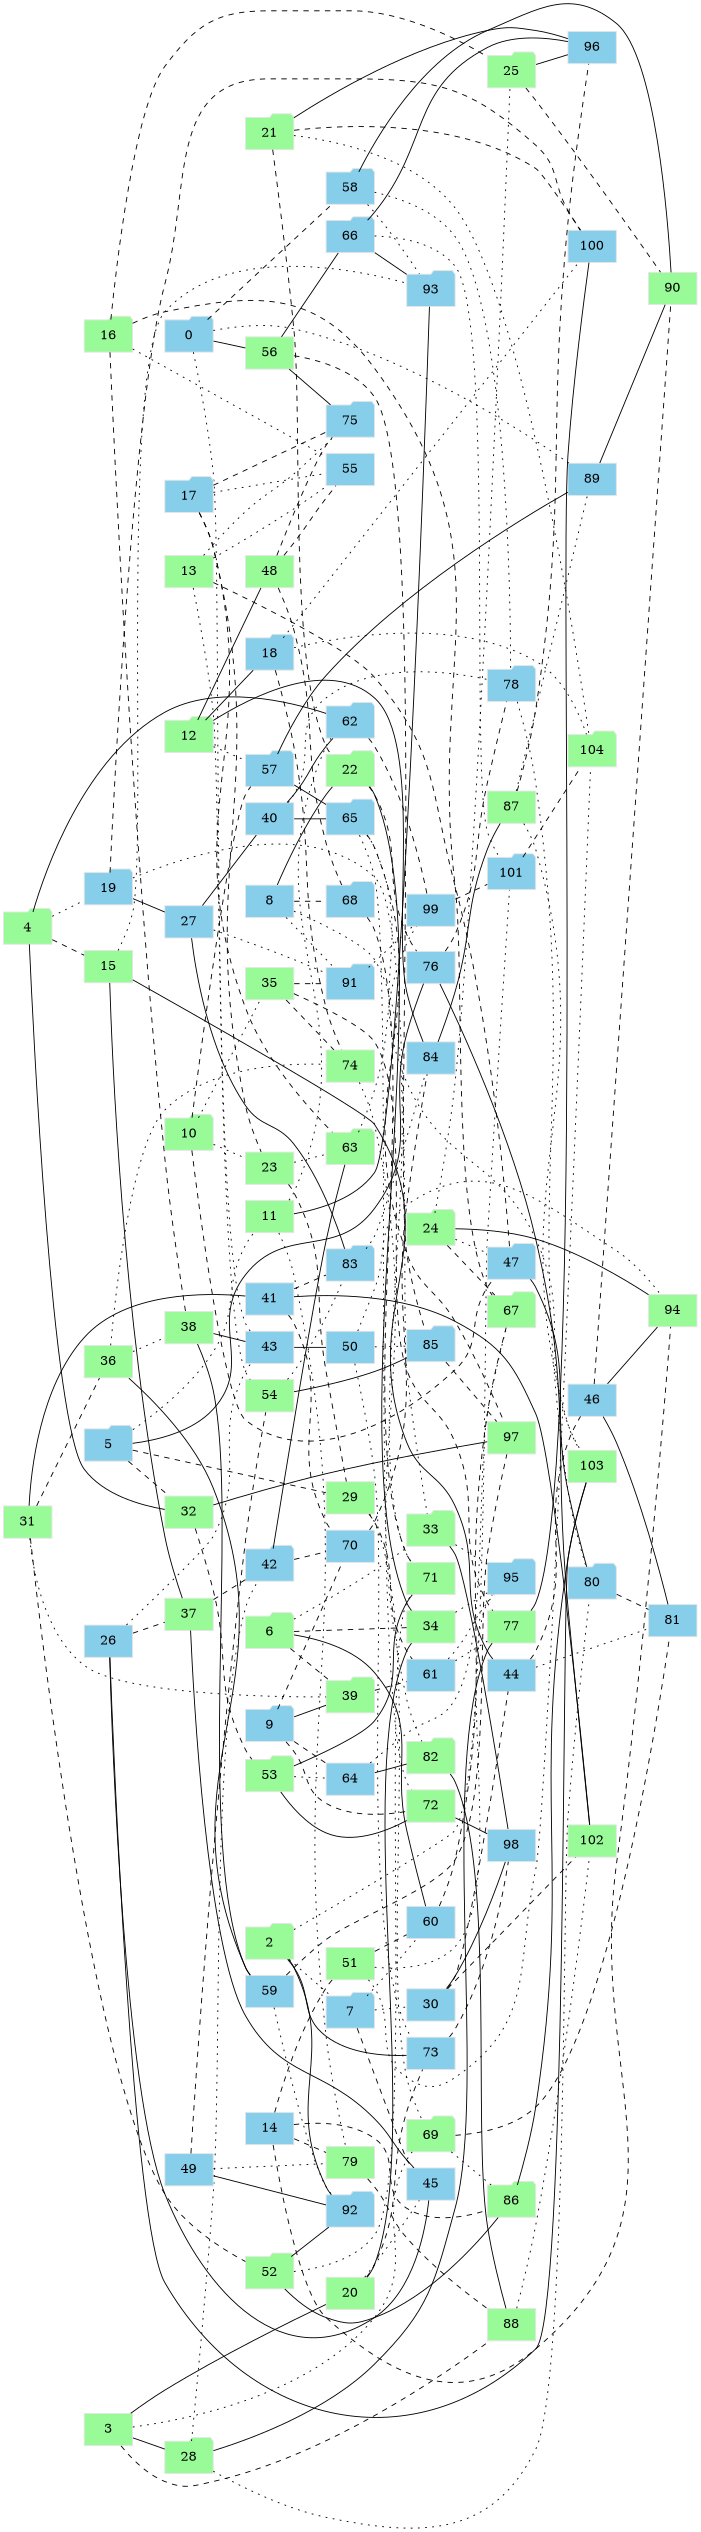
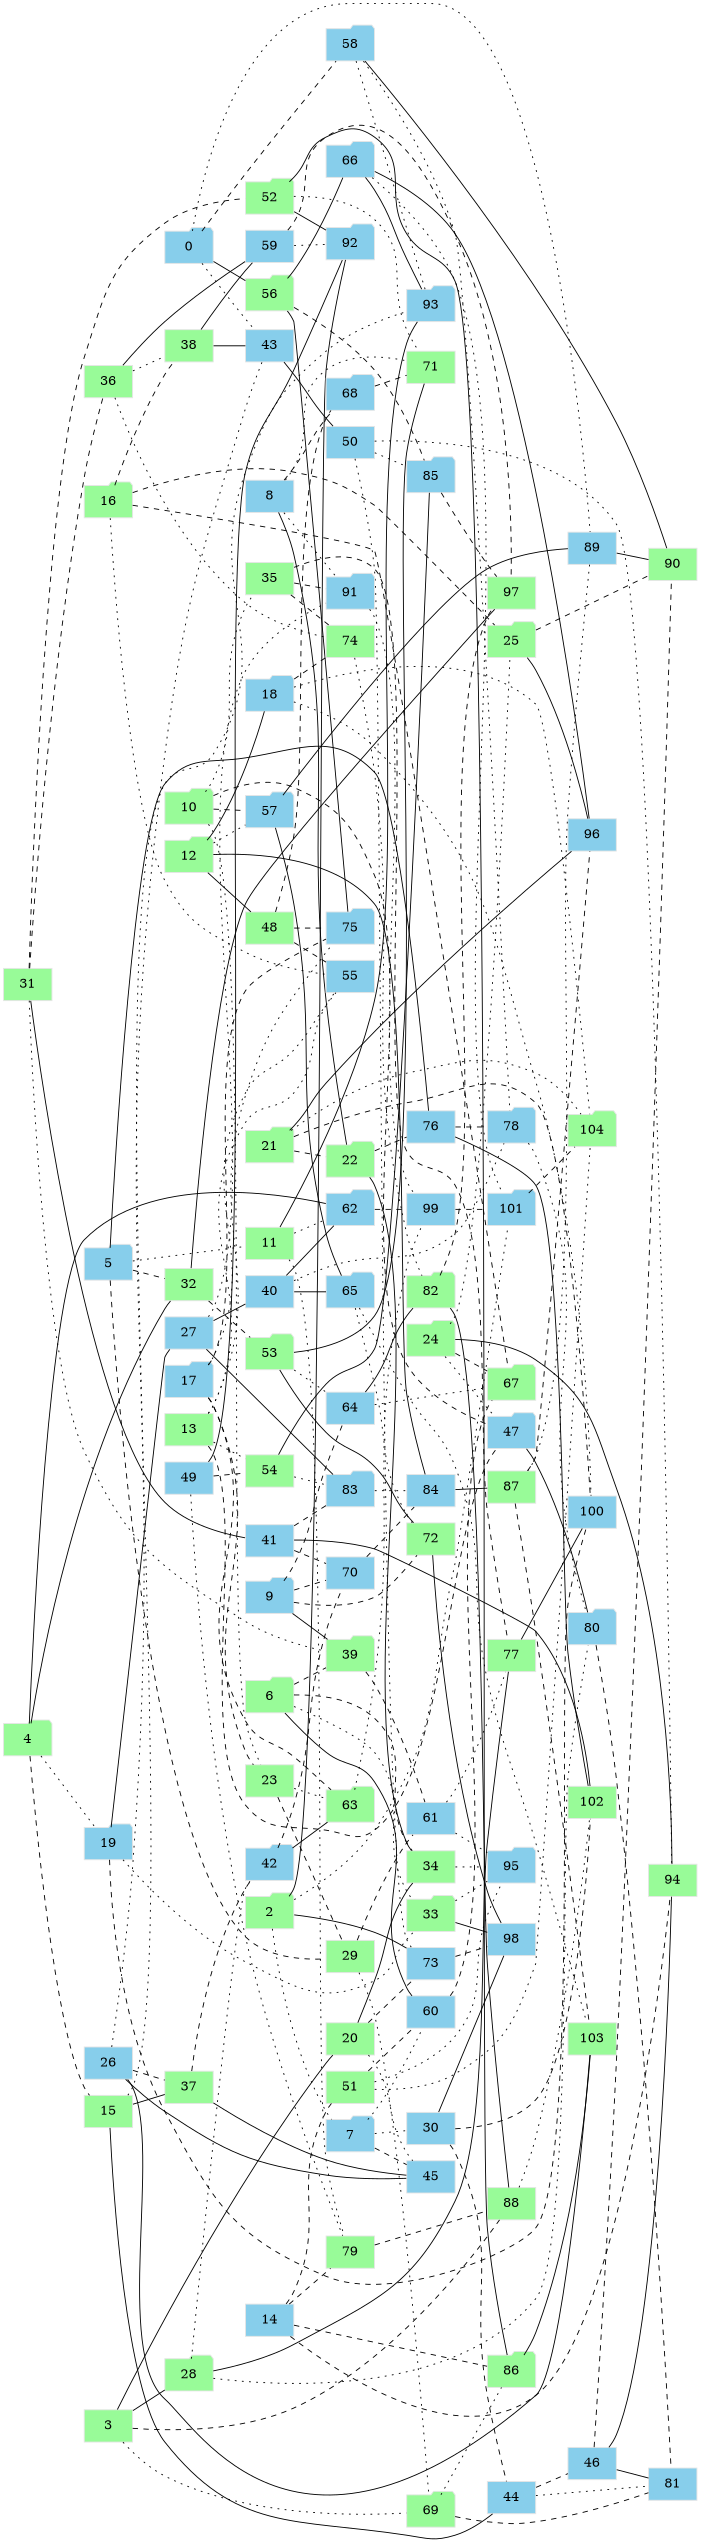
(270, 353) -> (270, 295)
(558, 1073) -> (556, 1776)
(418, 1275) -> (463, 959)
